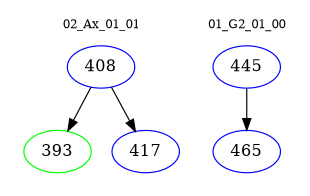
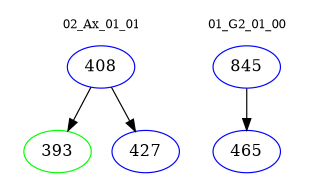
(247, 67) -> (247, 67)
(146, 152) -> (146, 152)
